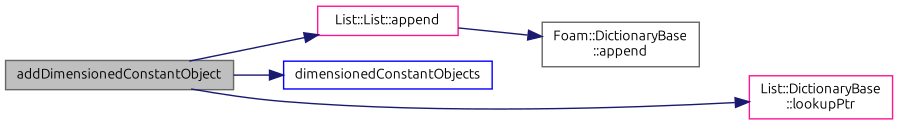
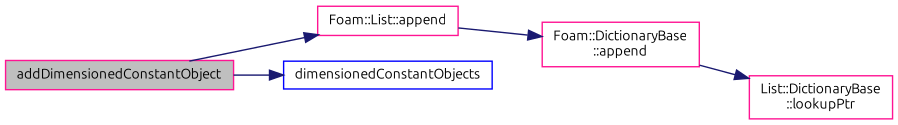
(388, 21) -> (388, 21)
(621, 44) -> (621, 44)
(120, 75) -> (120, 75)
(462, 109) -> (717, 70)
